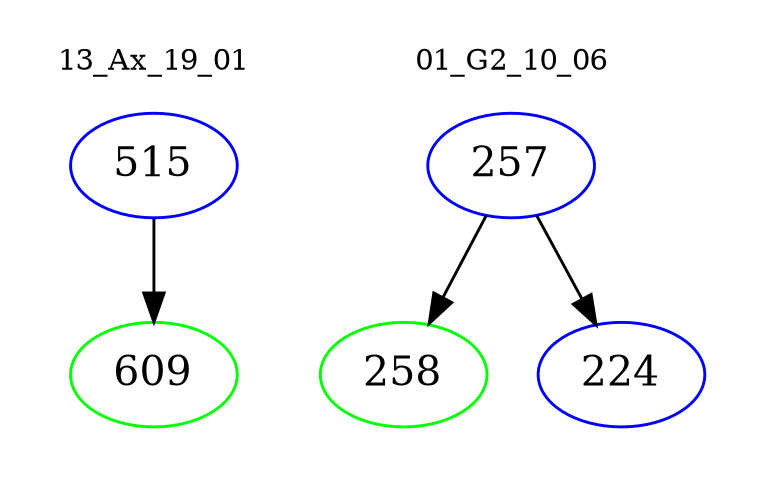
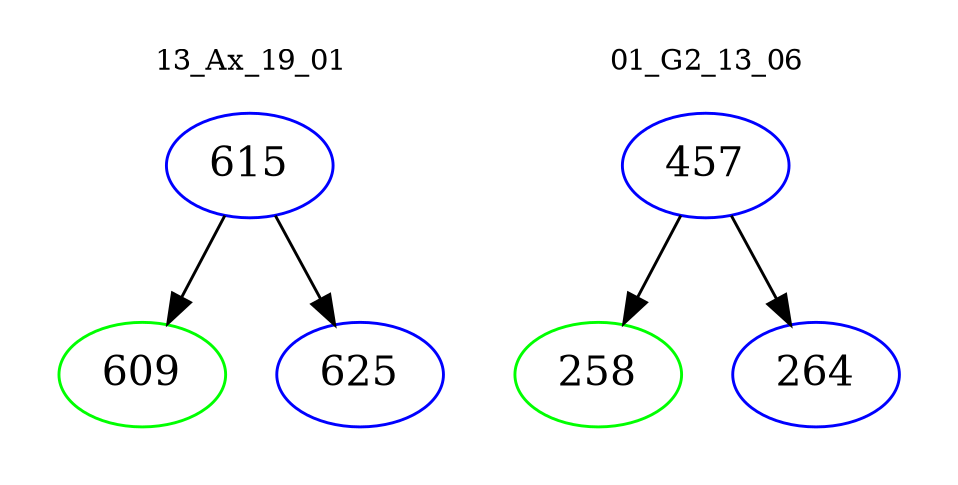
(513, 62) -> (707, 62)
(154, 166) -> (250, 166)
(511, 166) -> (706, 166)
none -> (360, 375)
(621, 375) -> (816, 375)
